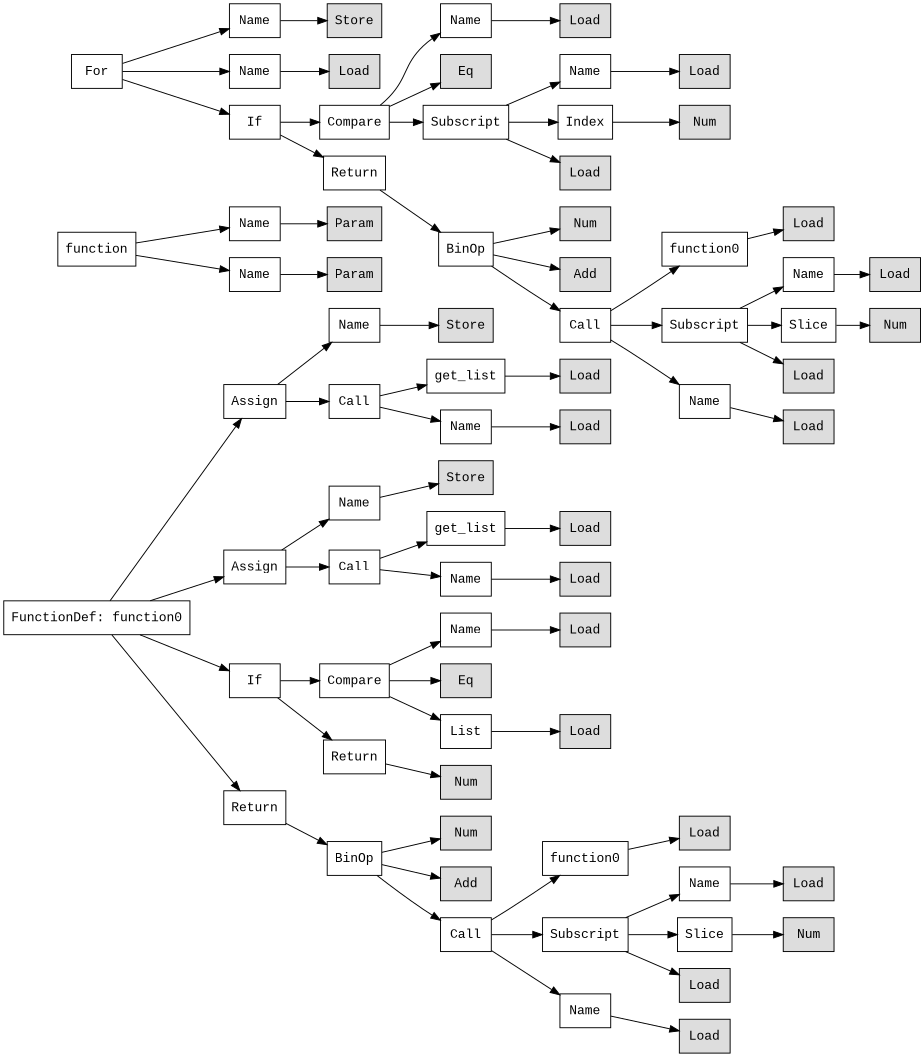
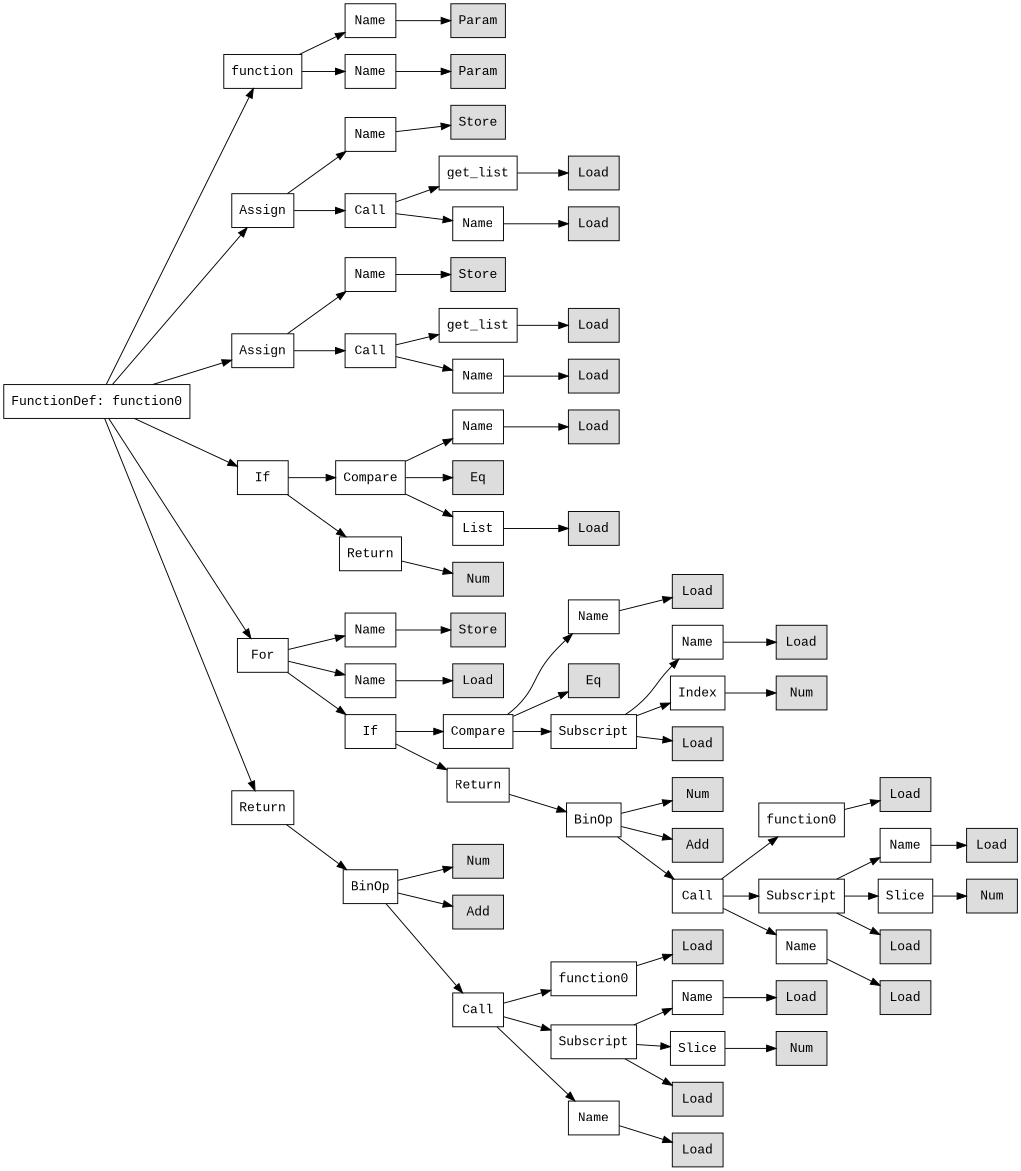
none -> (178, 241)
none -> (177, 524)
